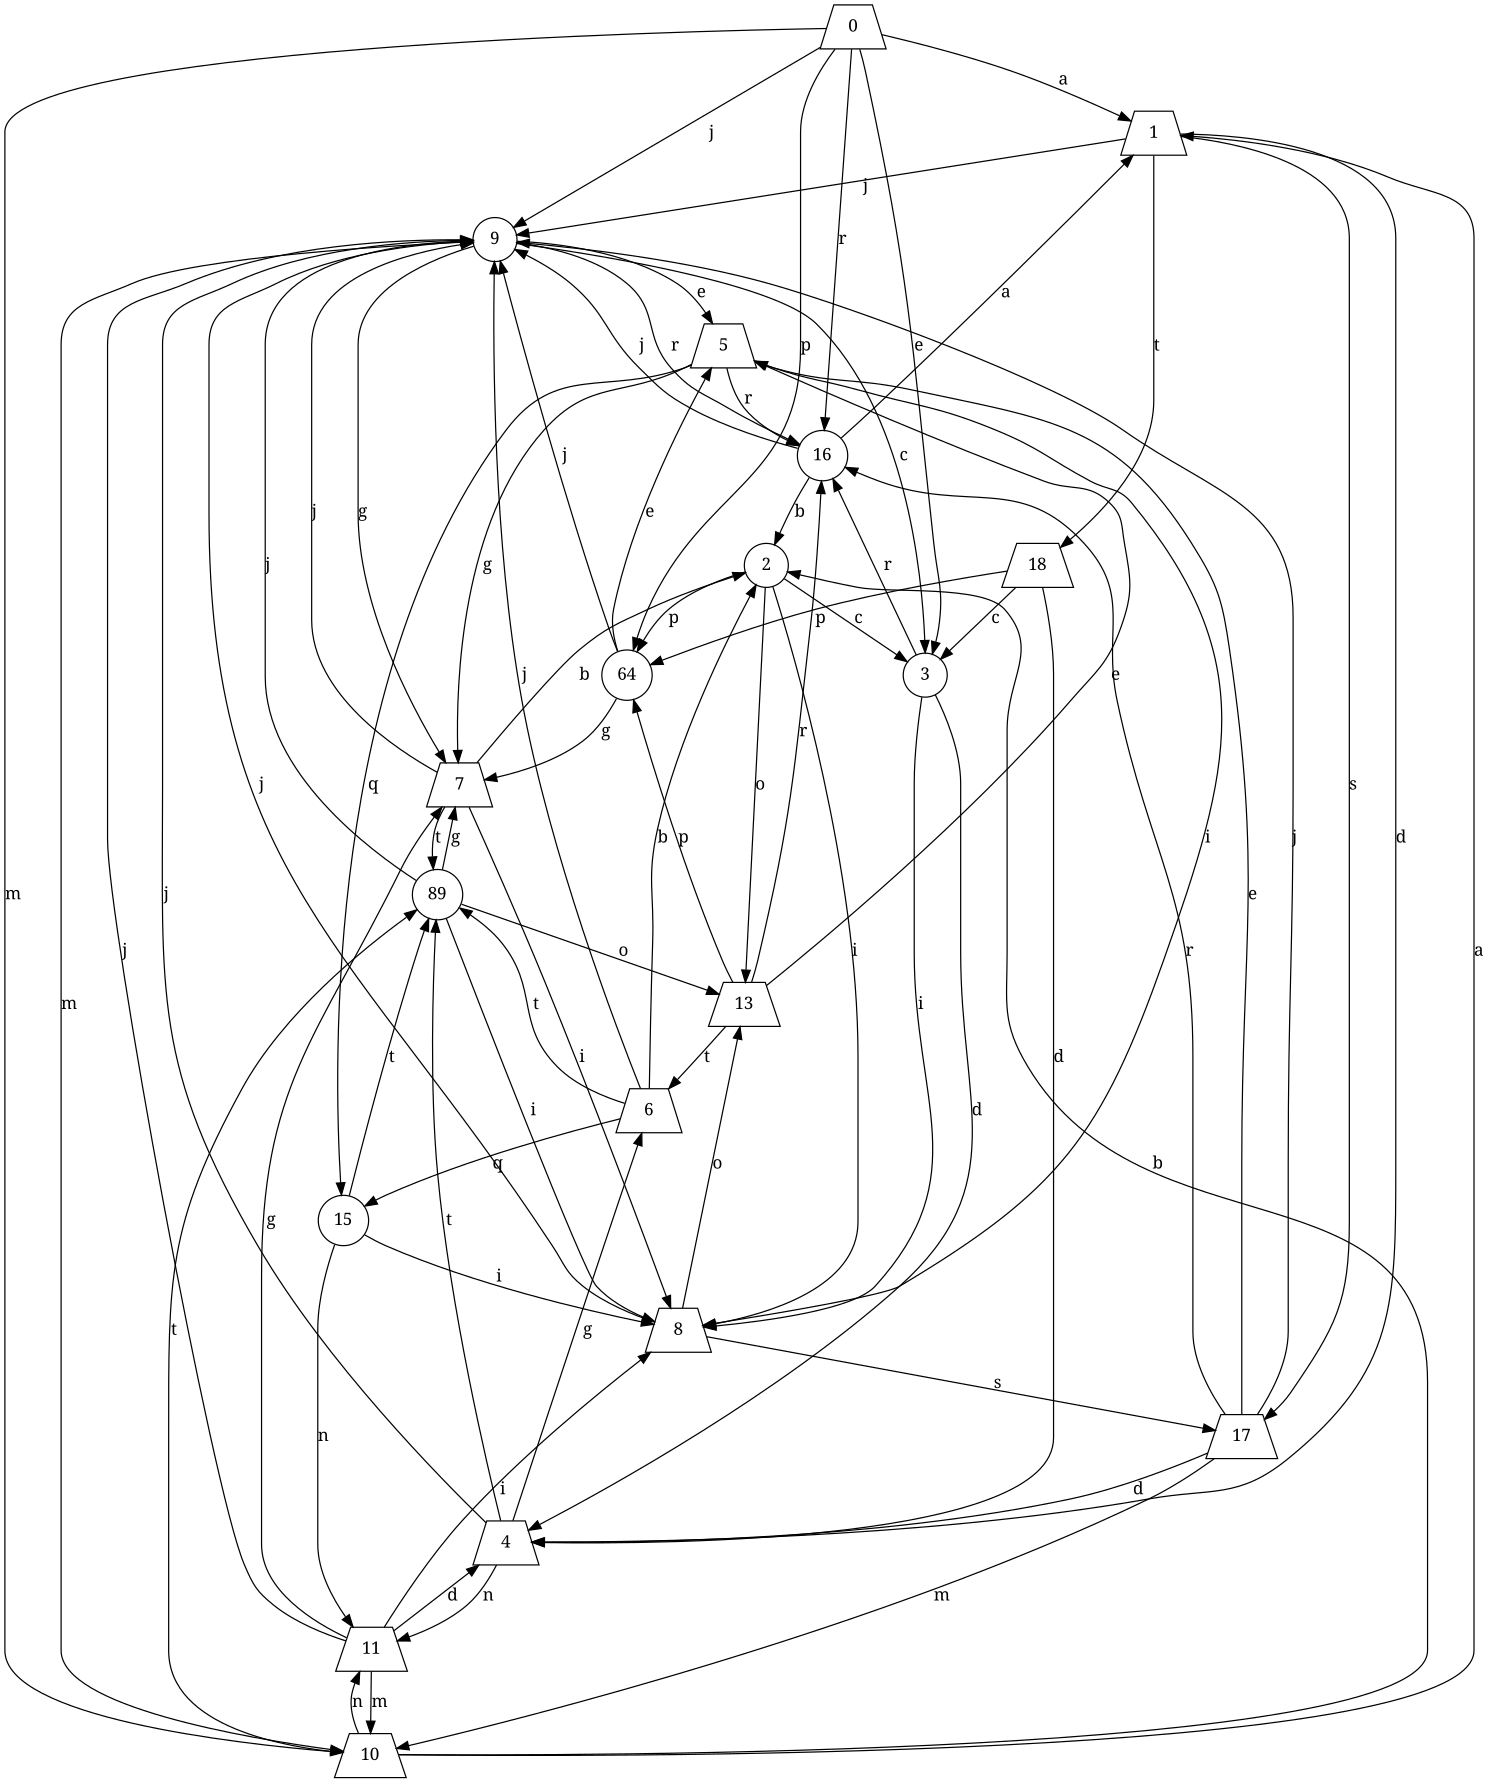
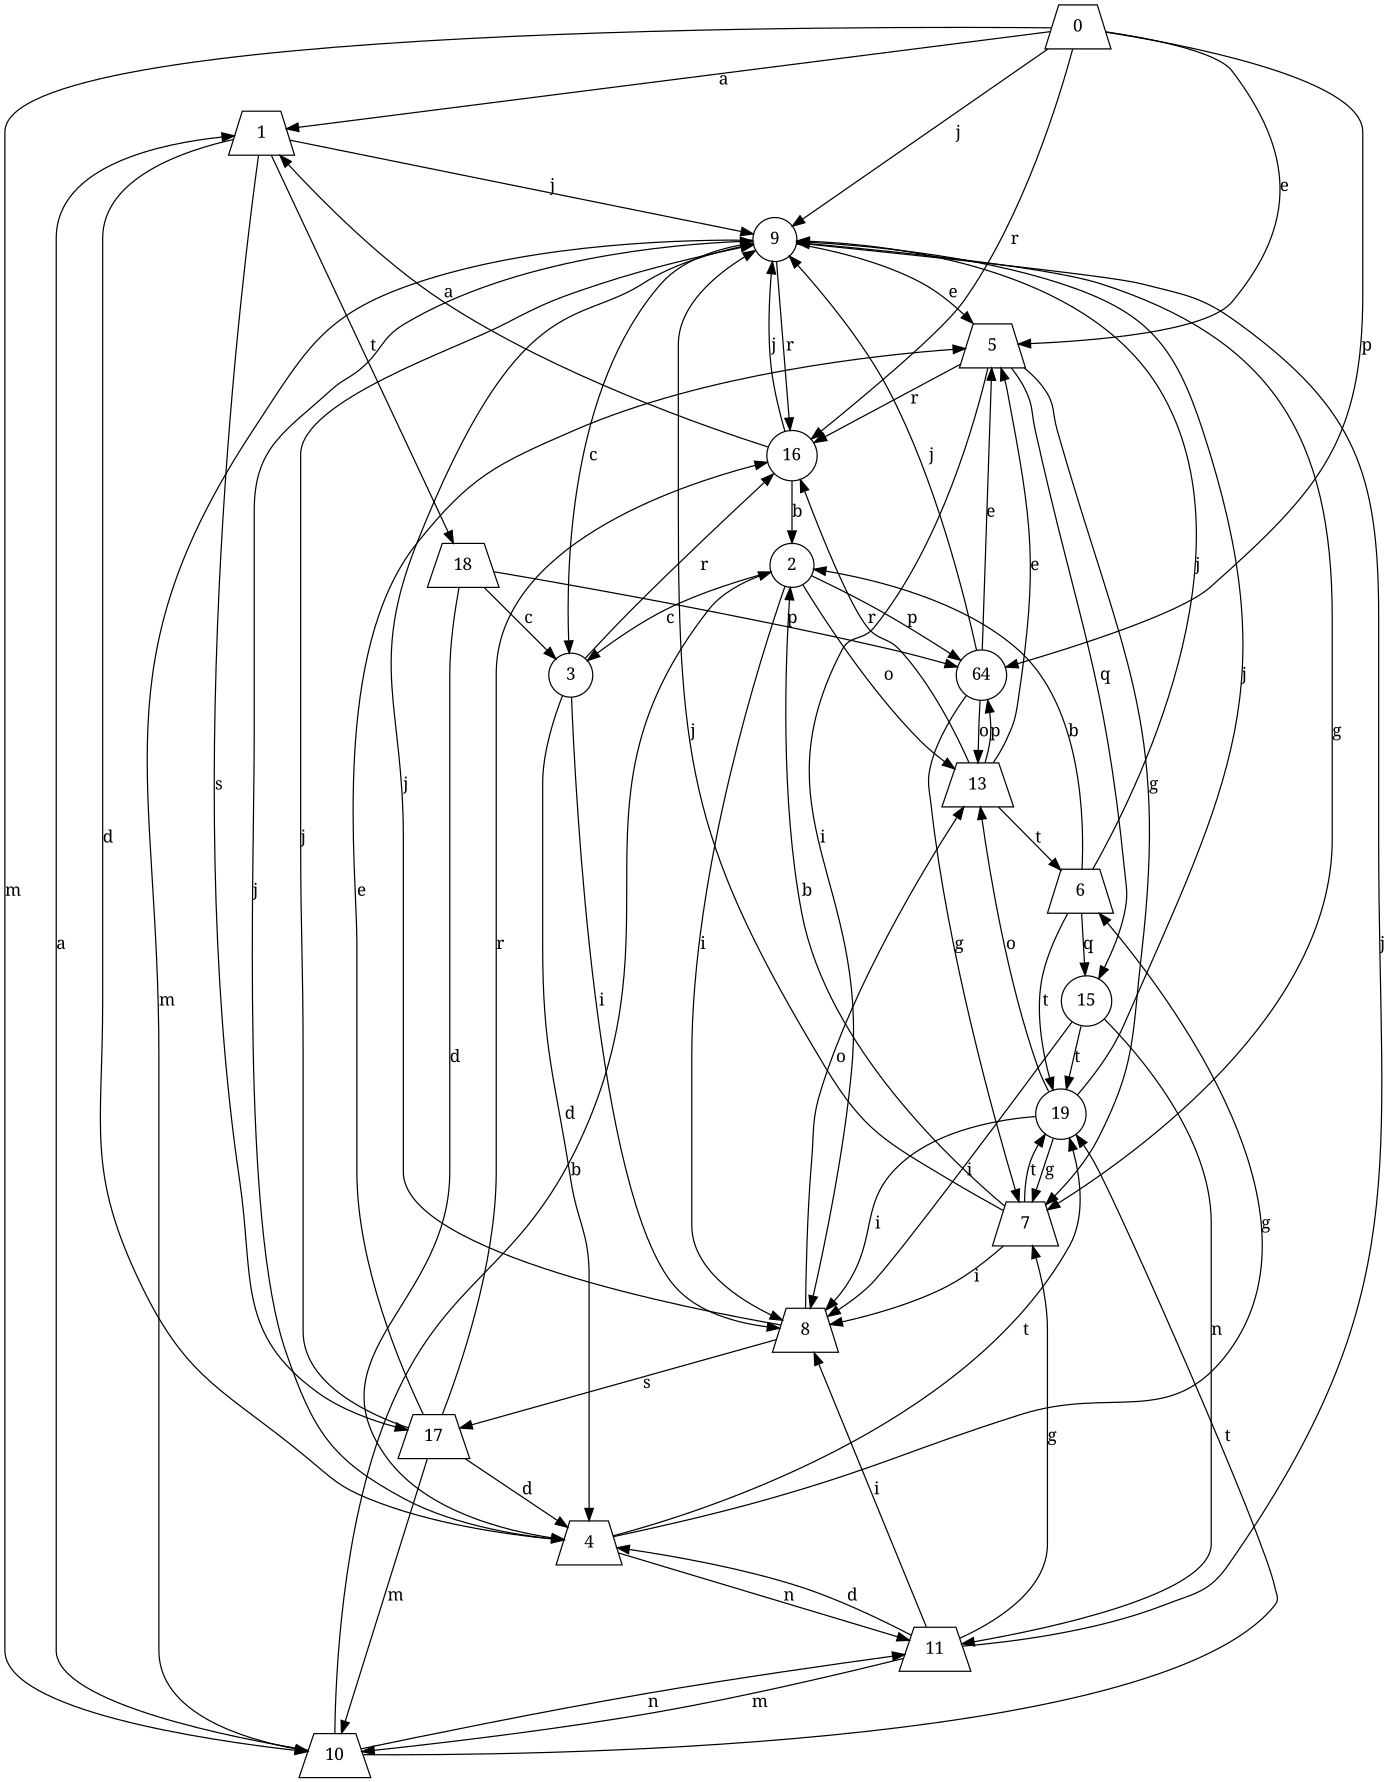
(912, 344) -> (1275, 223)
none -> (979, 726)
(438, 895) -> (1061, 1114)
